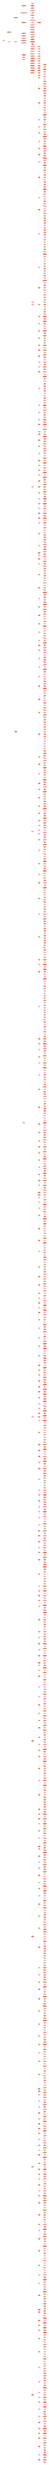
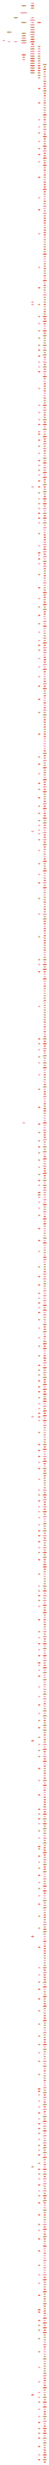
(33, 11) -> none
(33, 13) -> none
(33, 15) -> none
(16, 732) -> none
